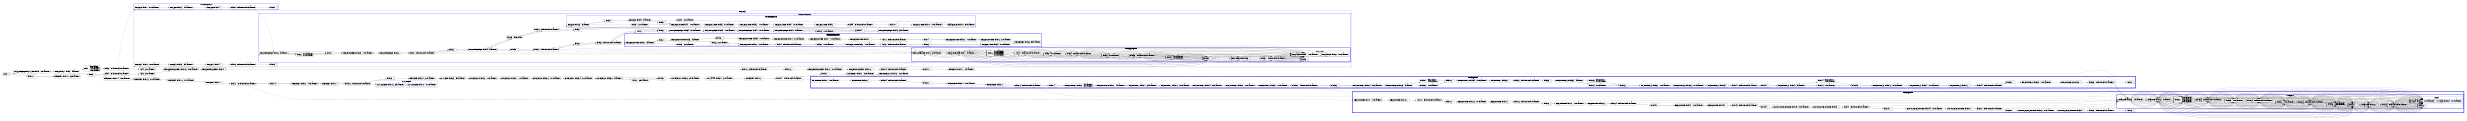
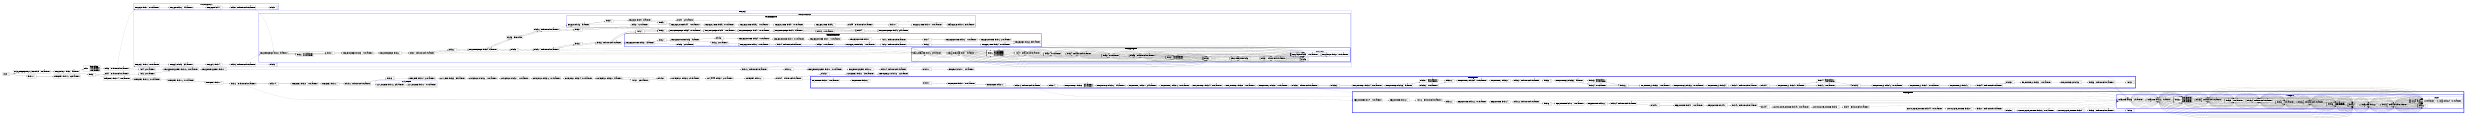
(1432, 80) -> (1433, 80)
(894, 81) -> none
(1888, 109) -> none
